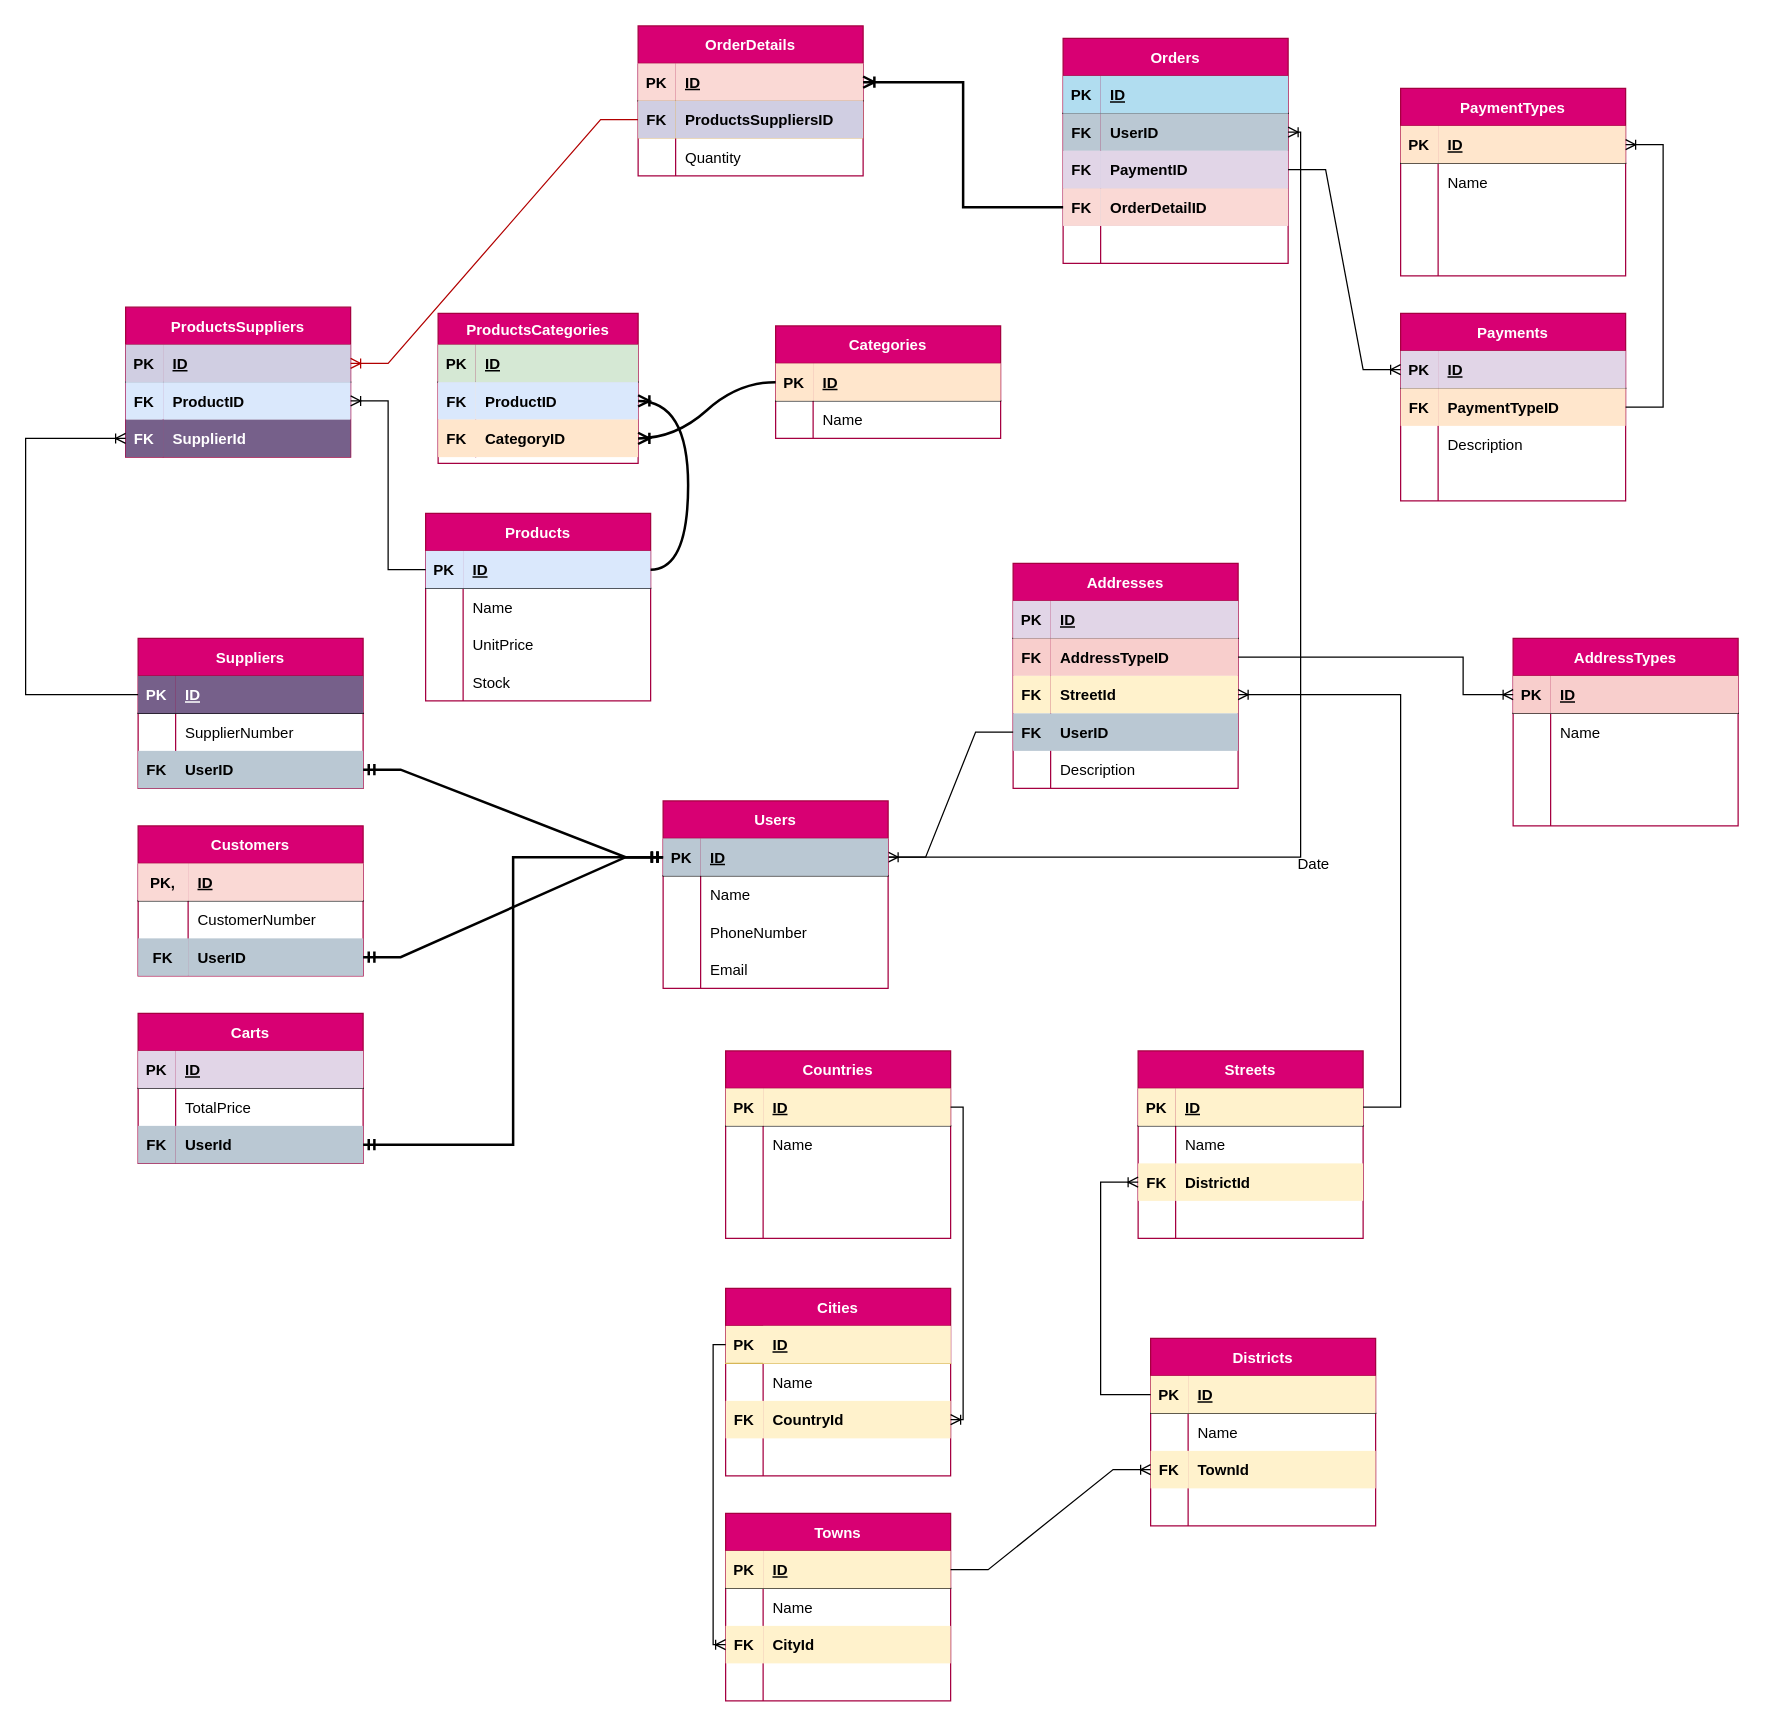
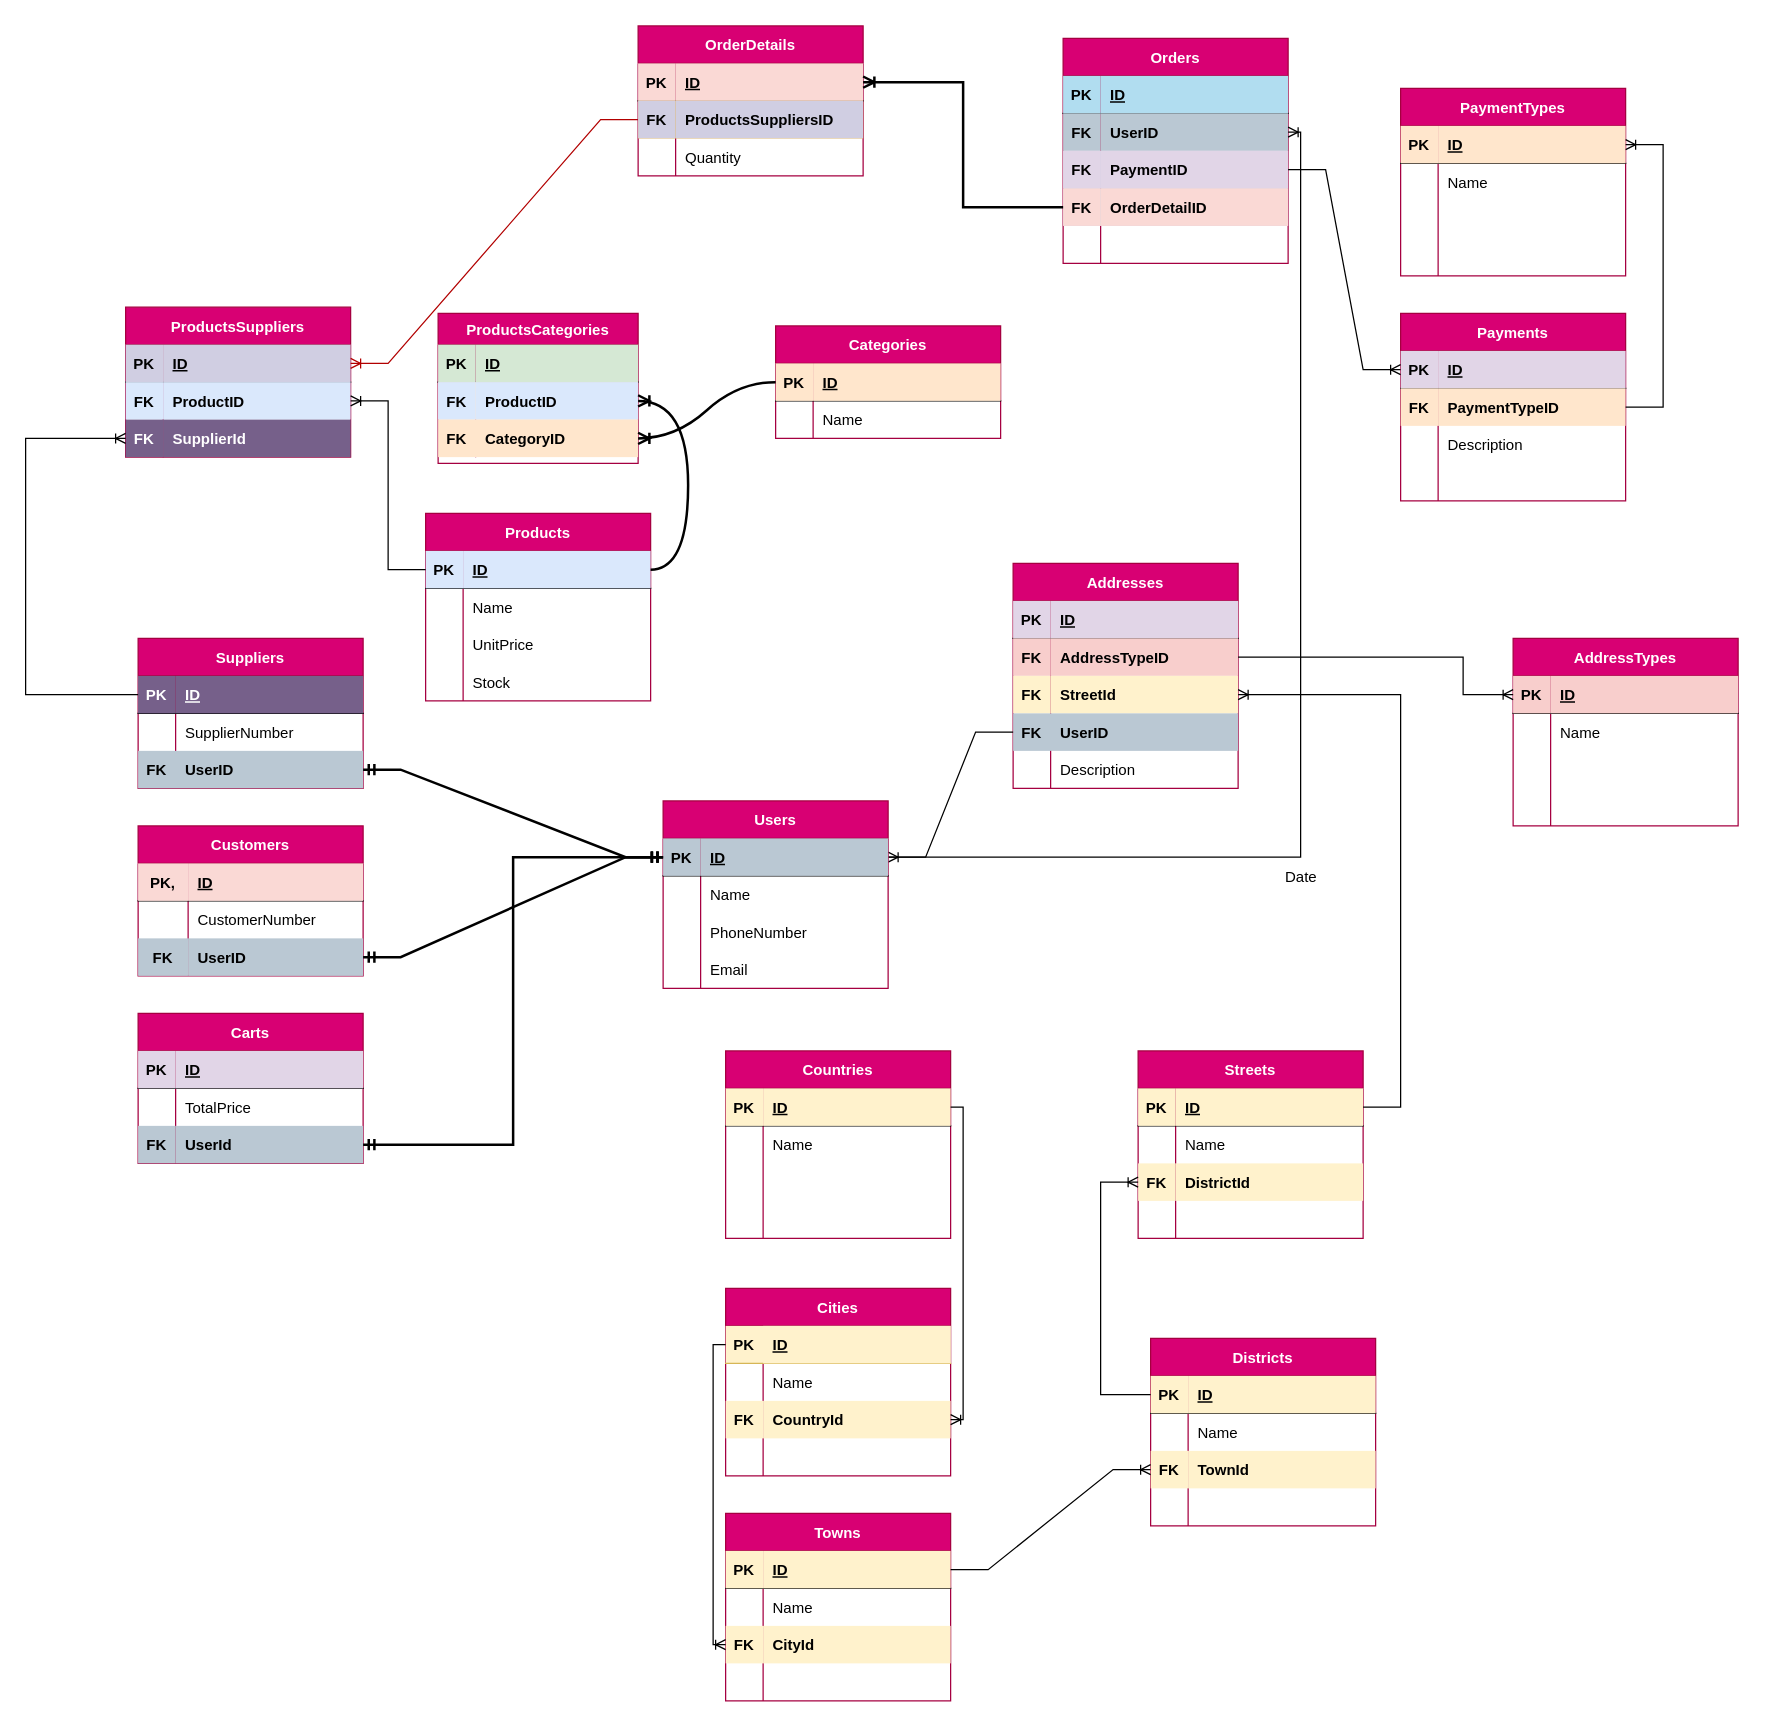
(1382, 863) -> (1369, 876)
